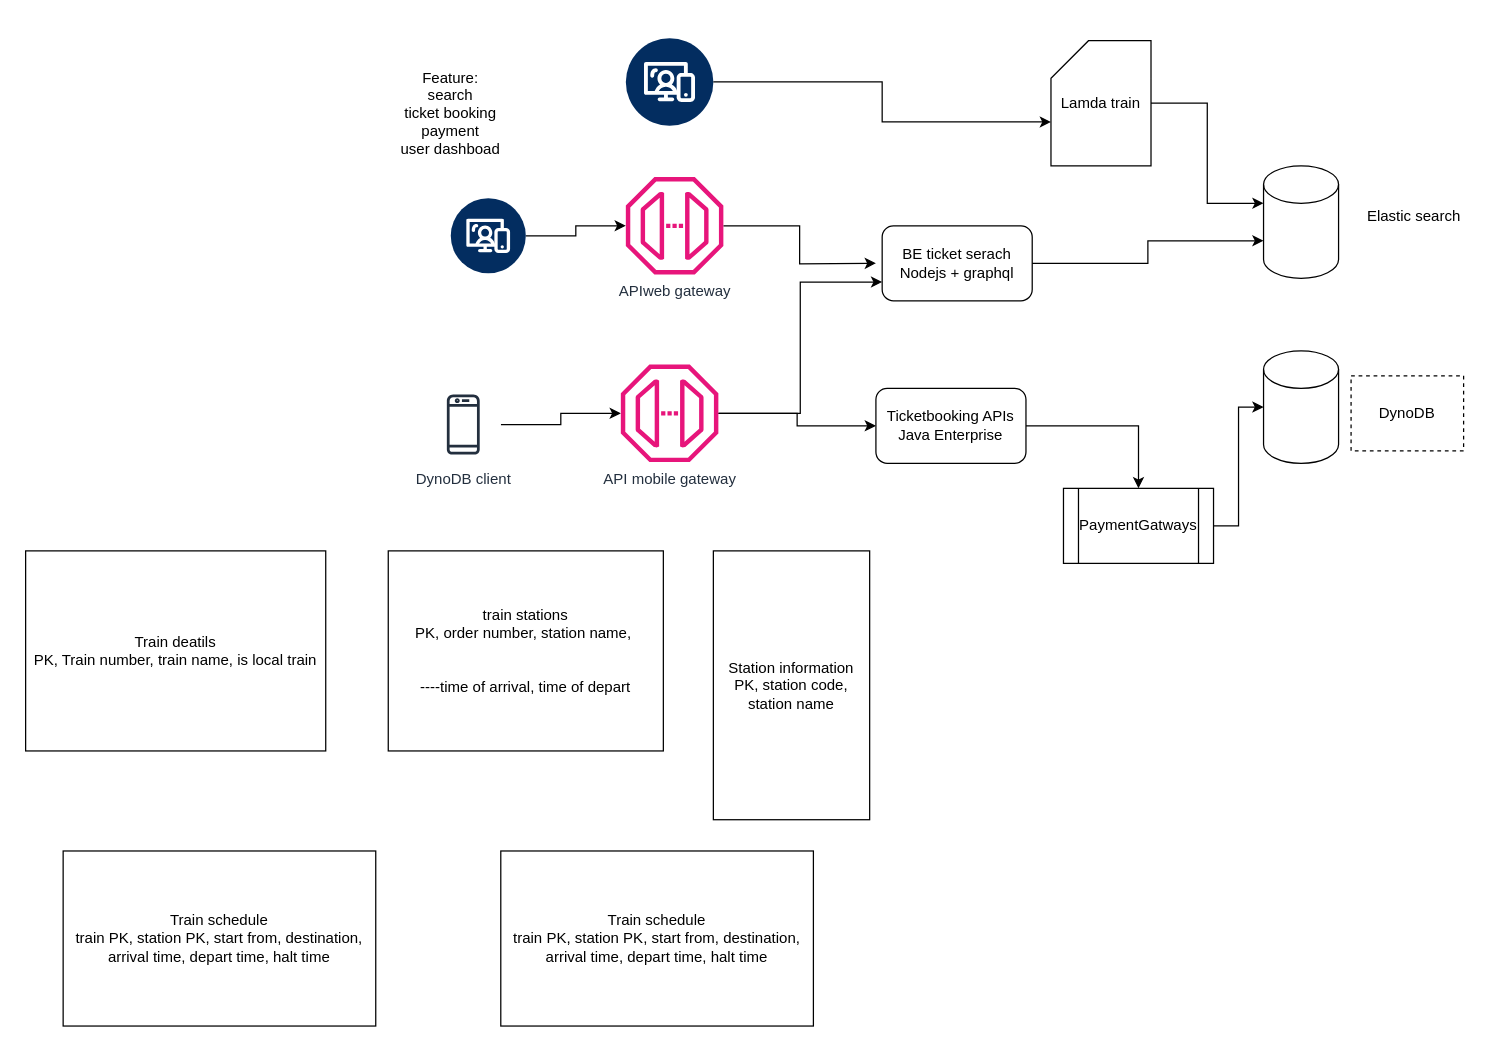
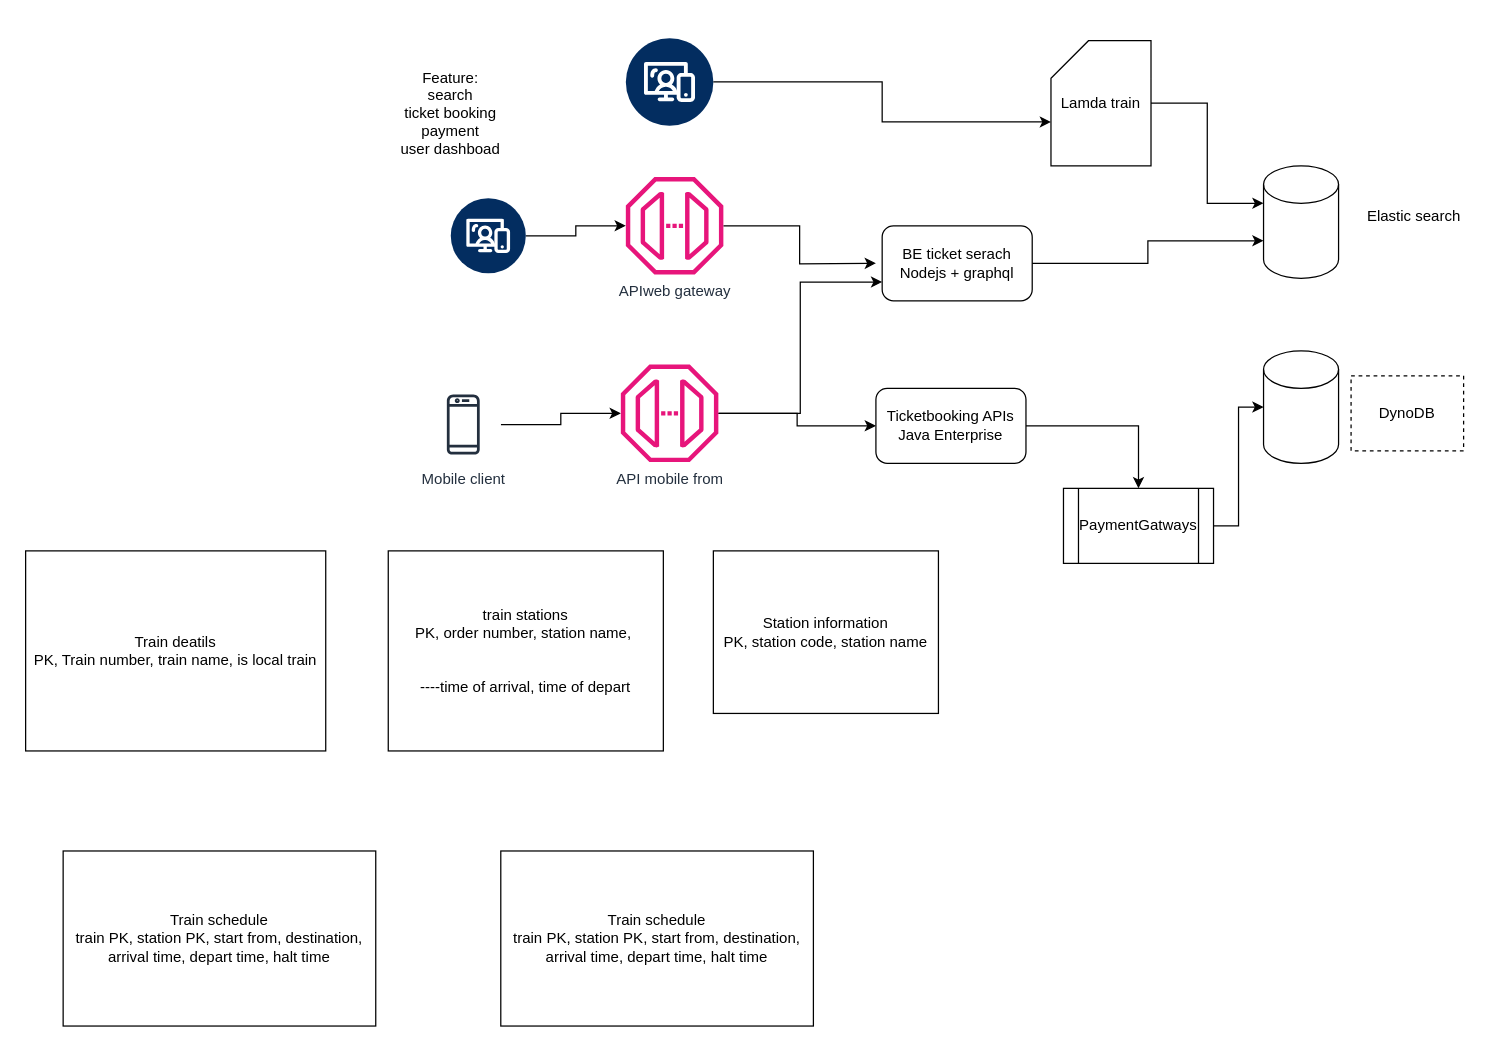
(464, 480) -> (464, 480)
(670, 480) -> (670, 480)
(791, 685) -> (826, 632)
